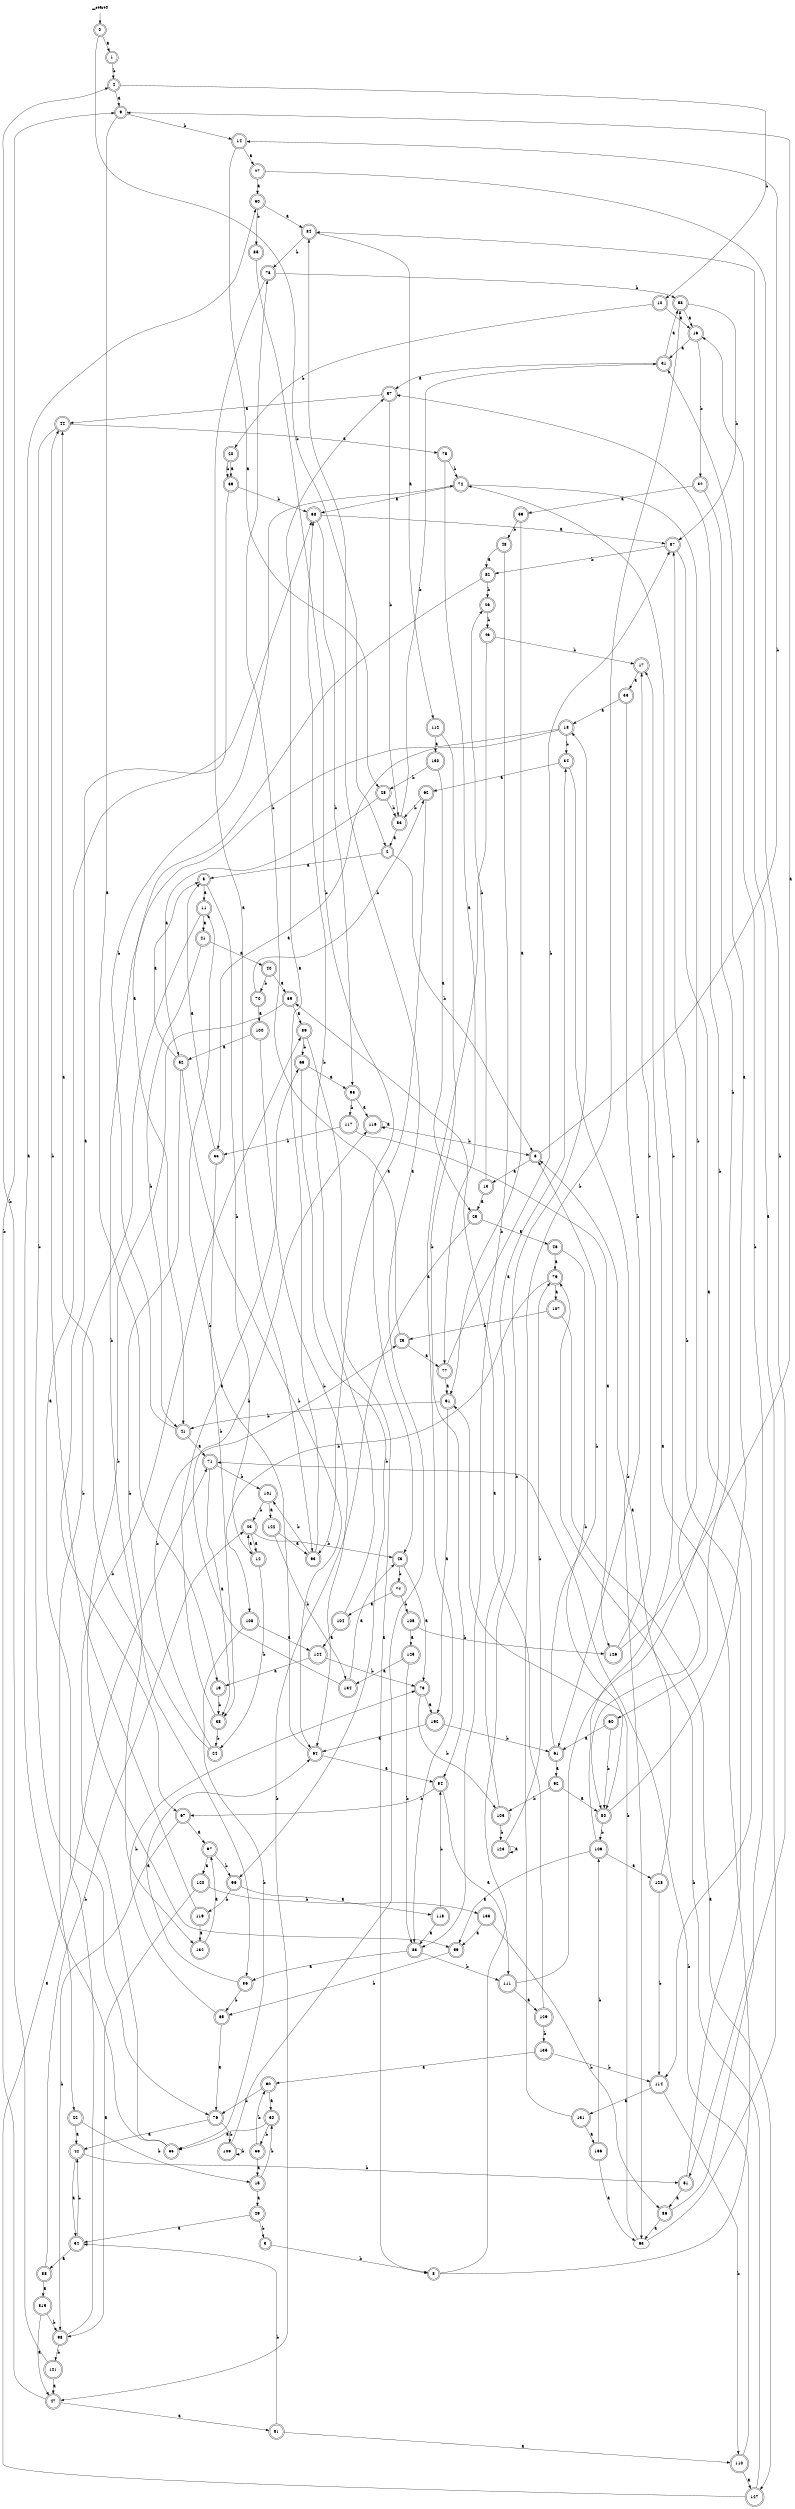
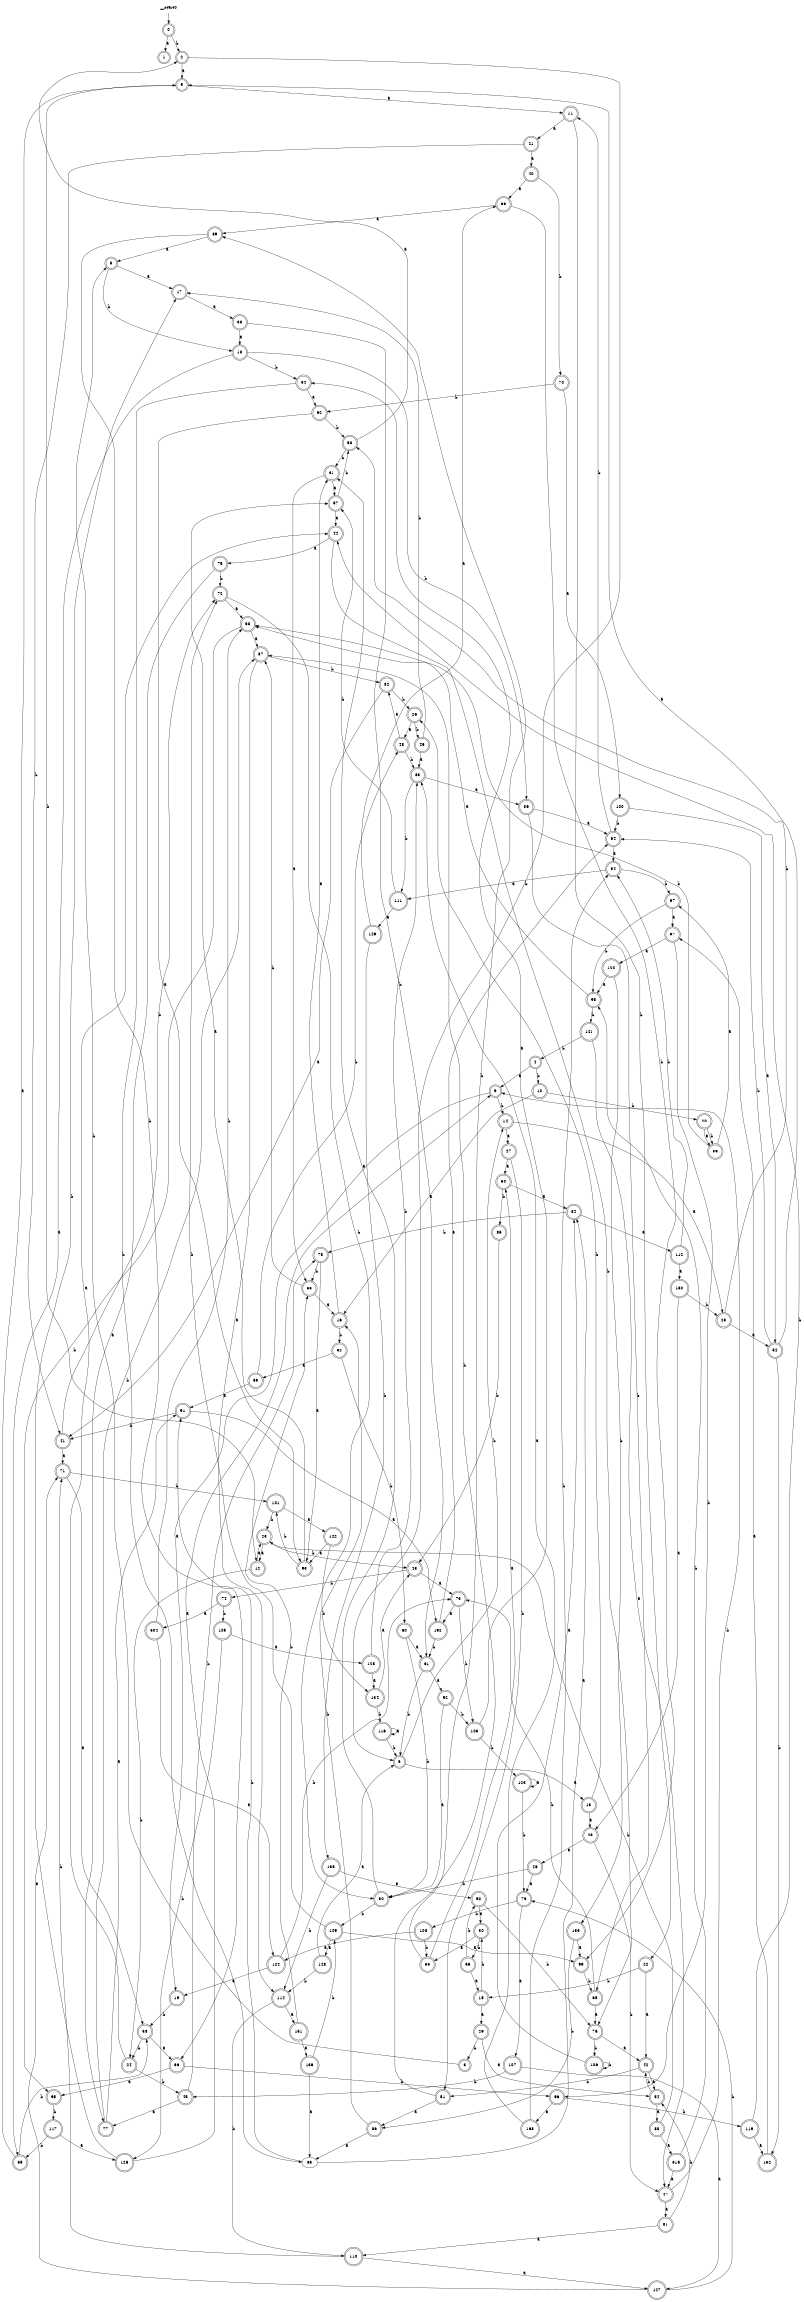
(113, 70) -> none
none -> (409, 728)
(361, 1107) -> none
(341, 1621) -> (154, 1631)
(440, 1917) -> (530, 2129)
